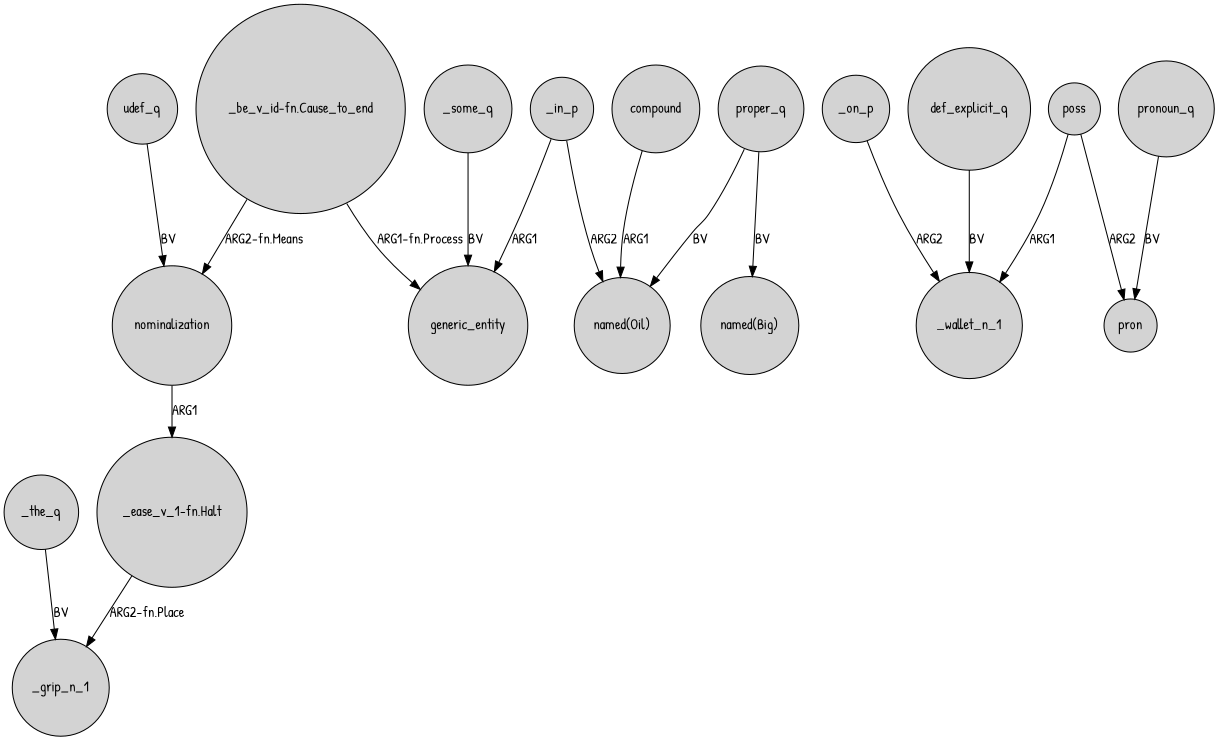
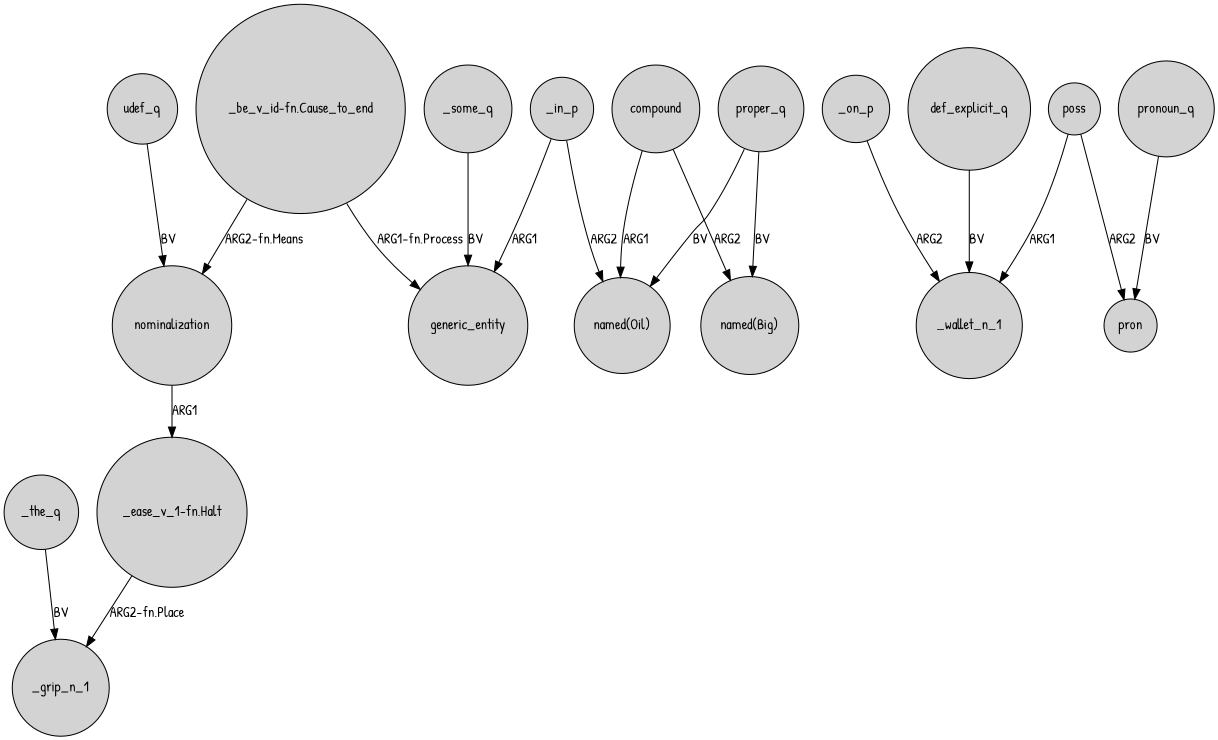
none -> (700, 210)
